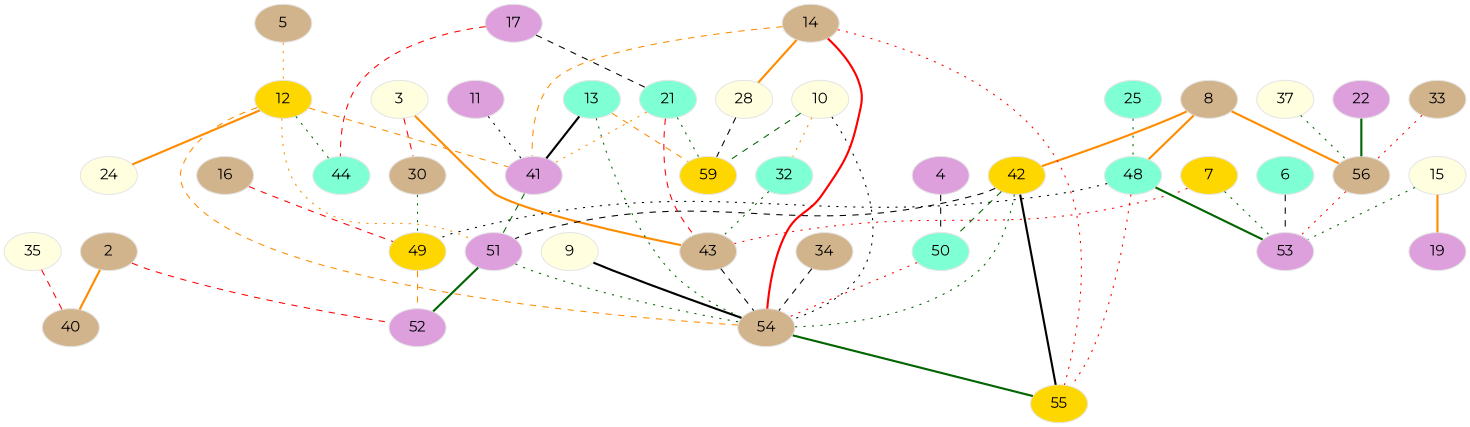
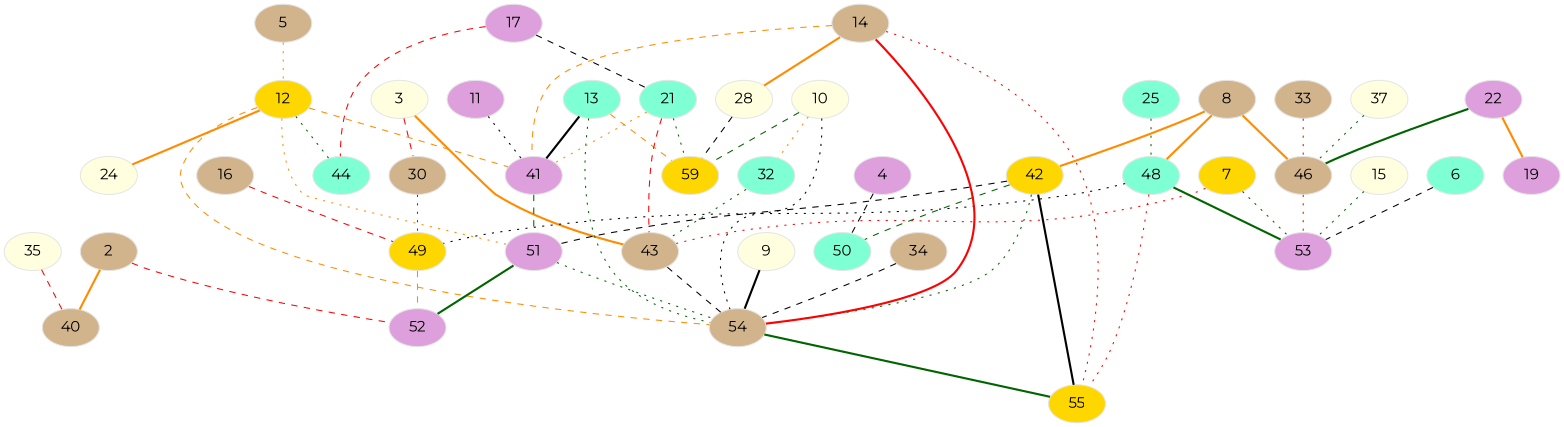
(1361, 175) -> (1303, 175)
(1437, 214) -> (1513, 137)
(860, 287) -> none
